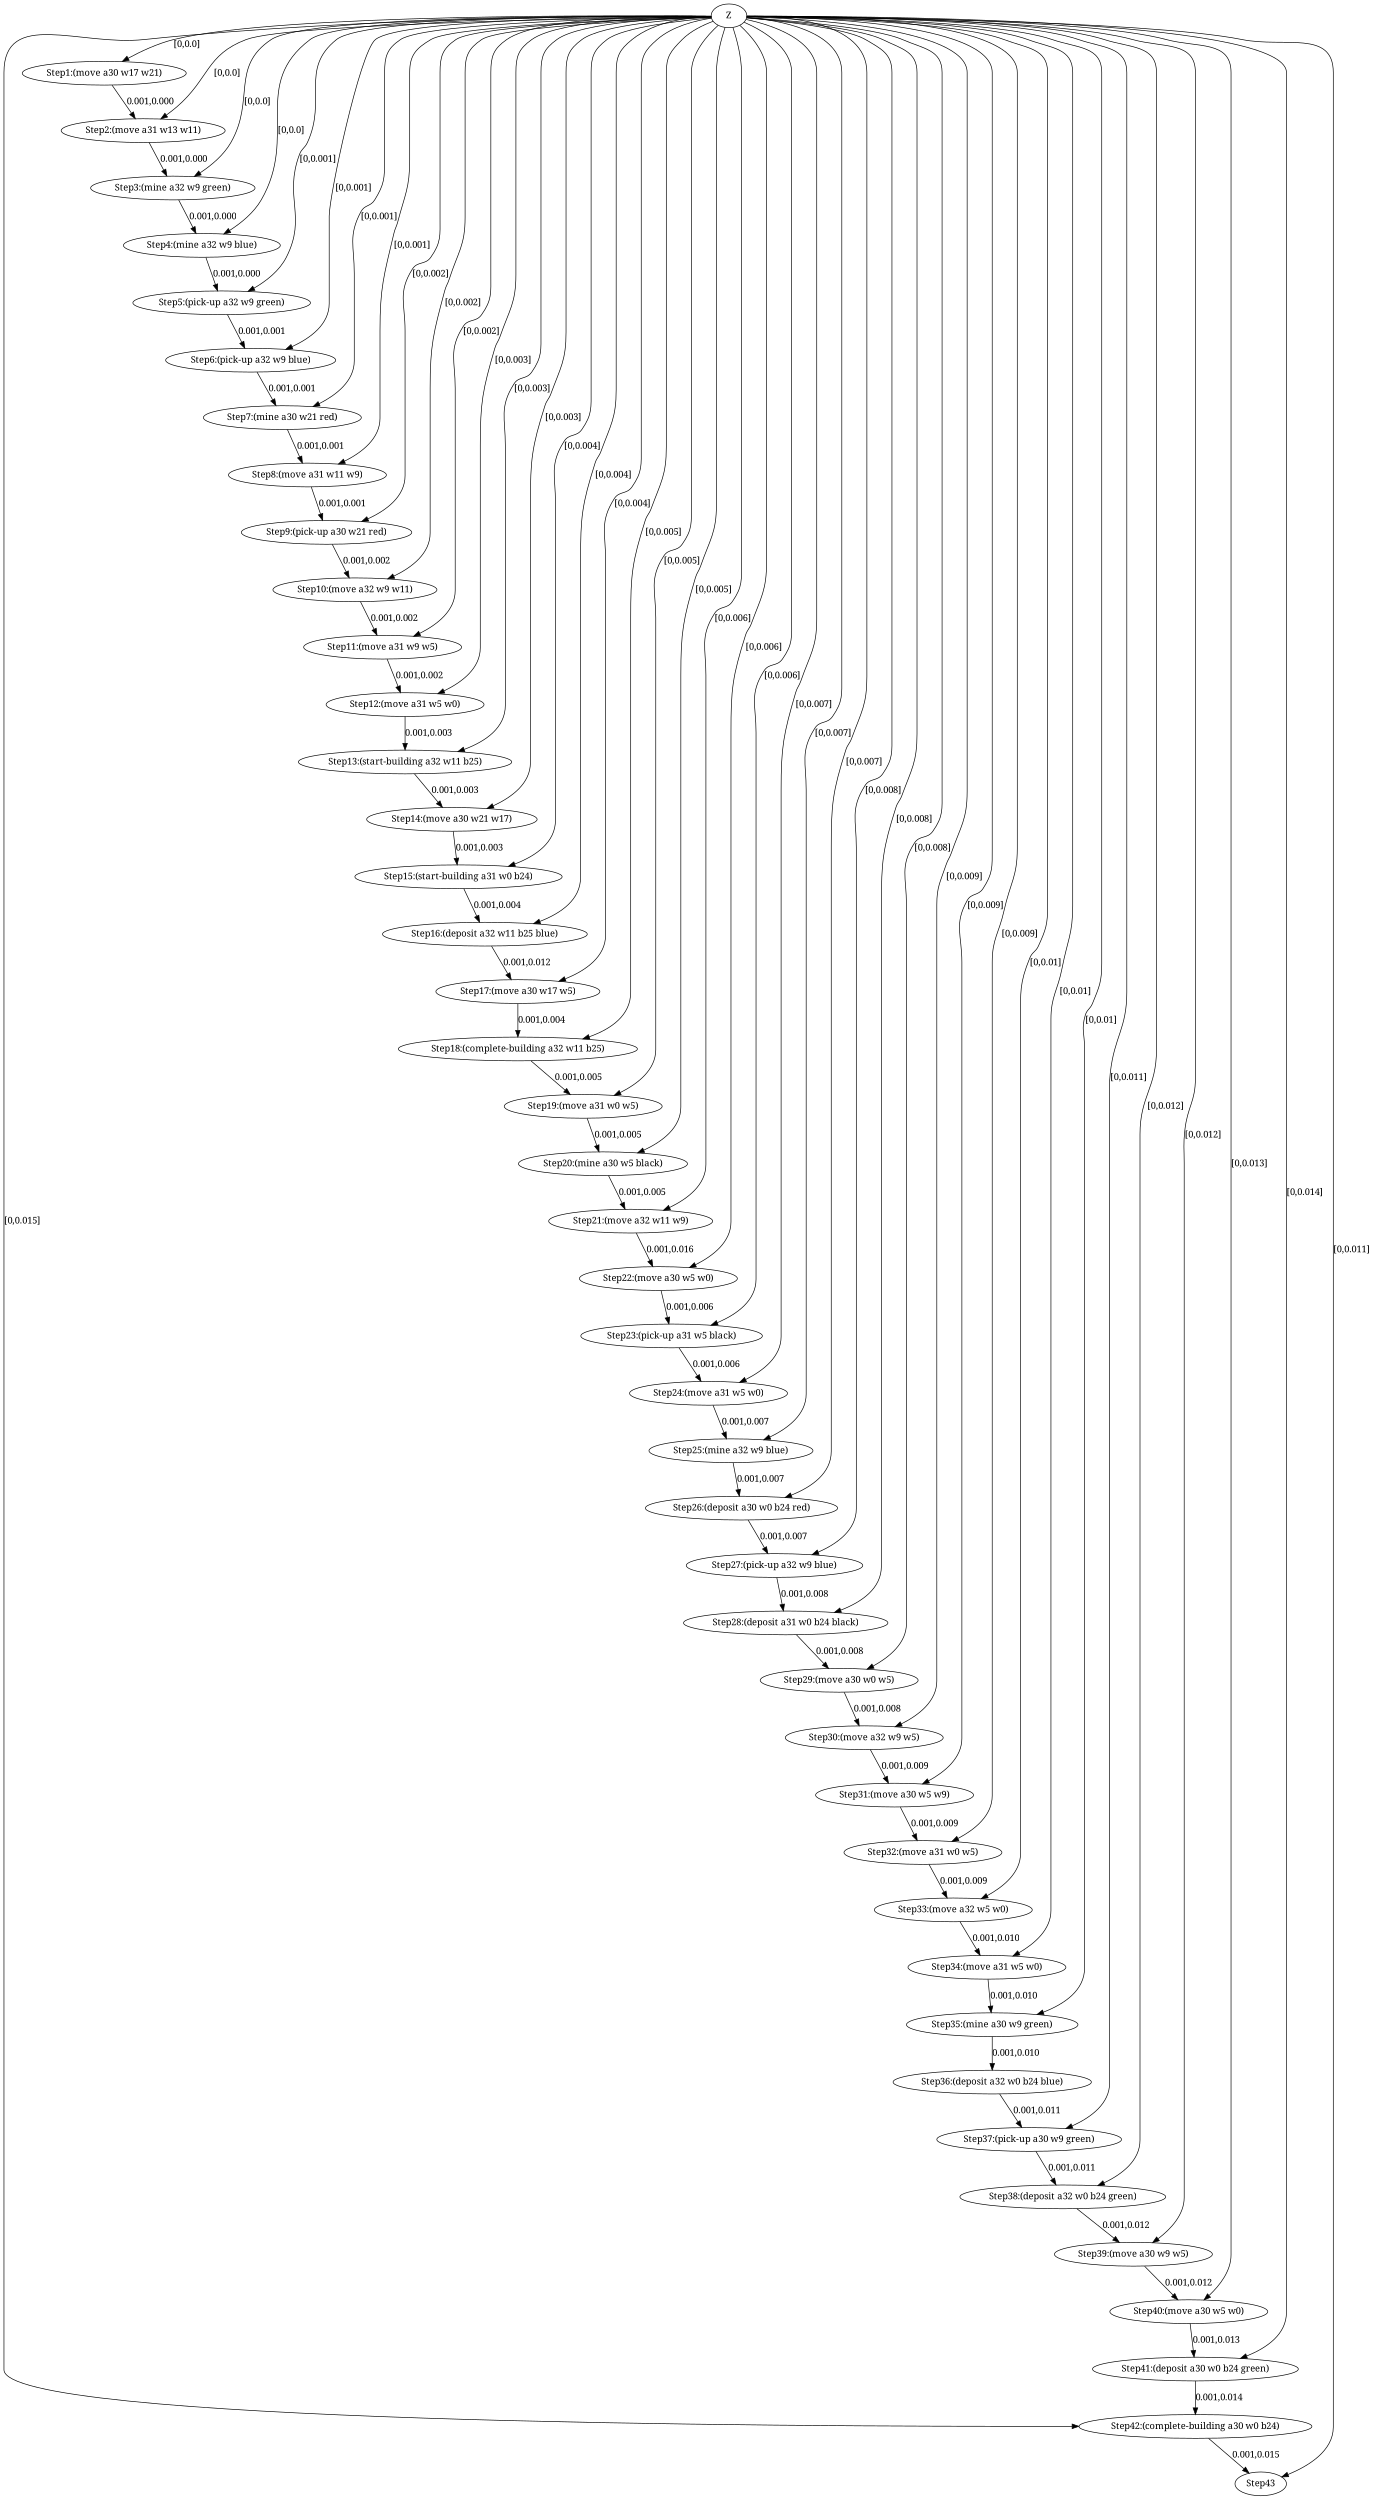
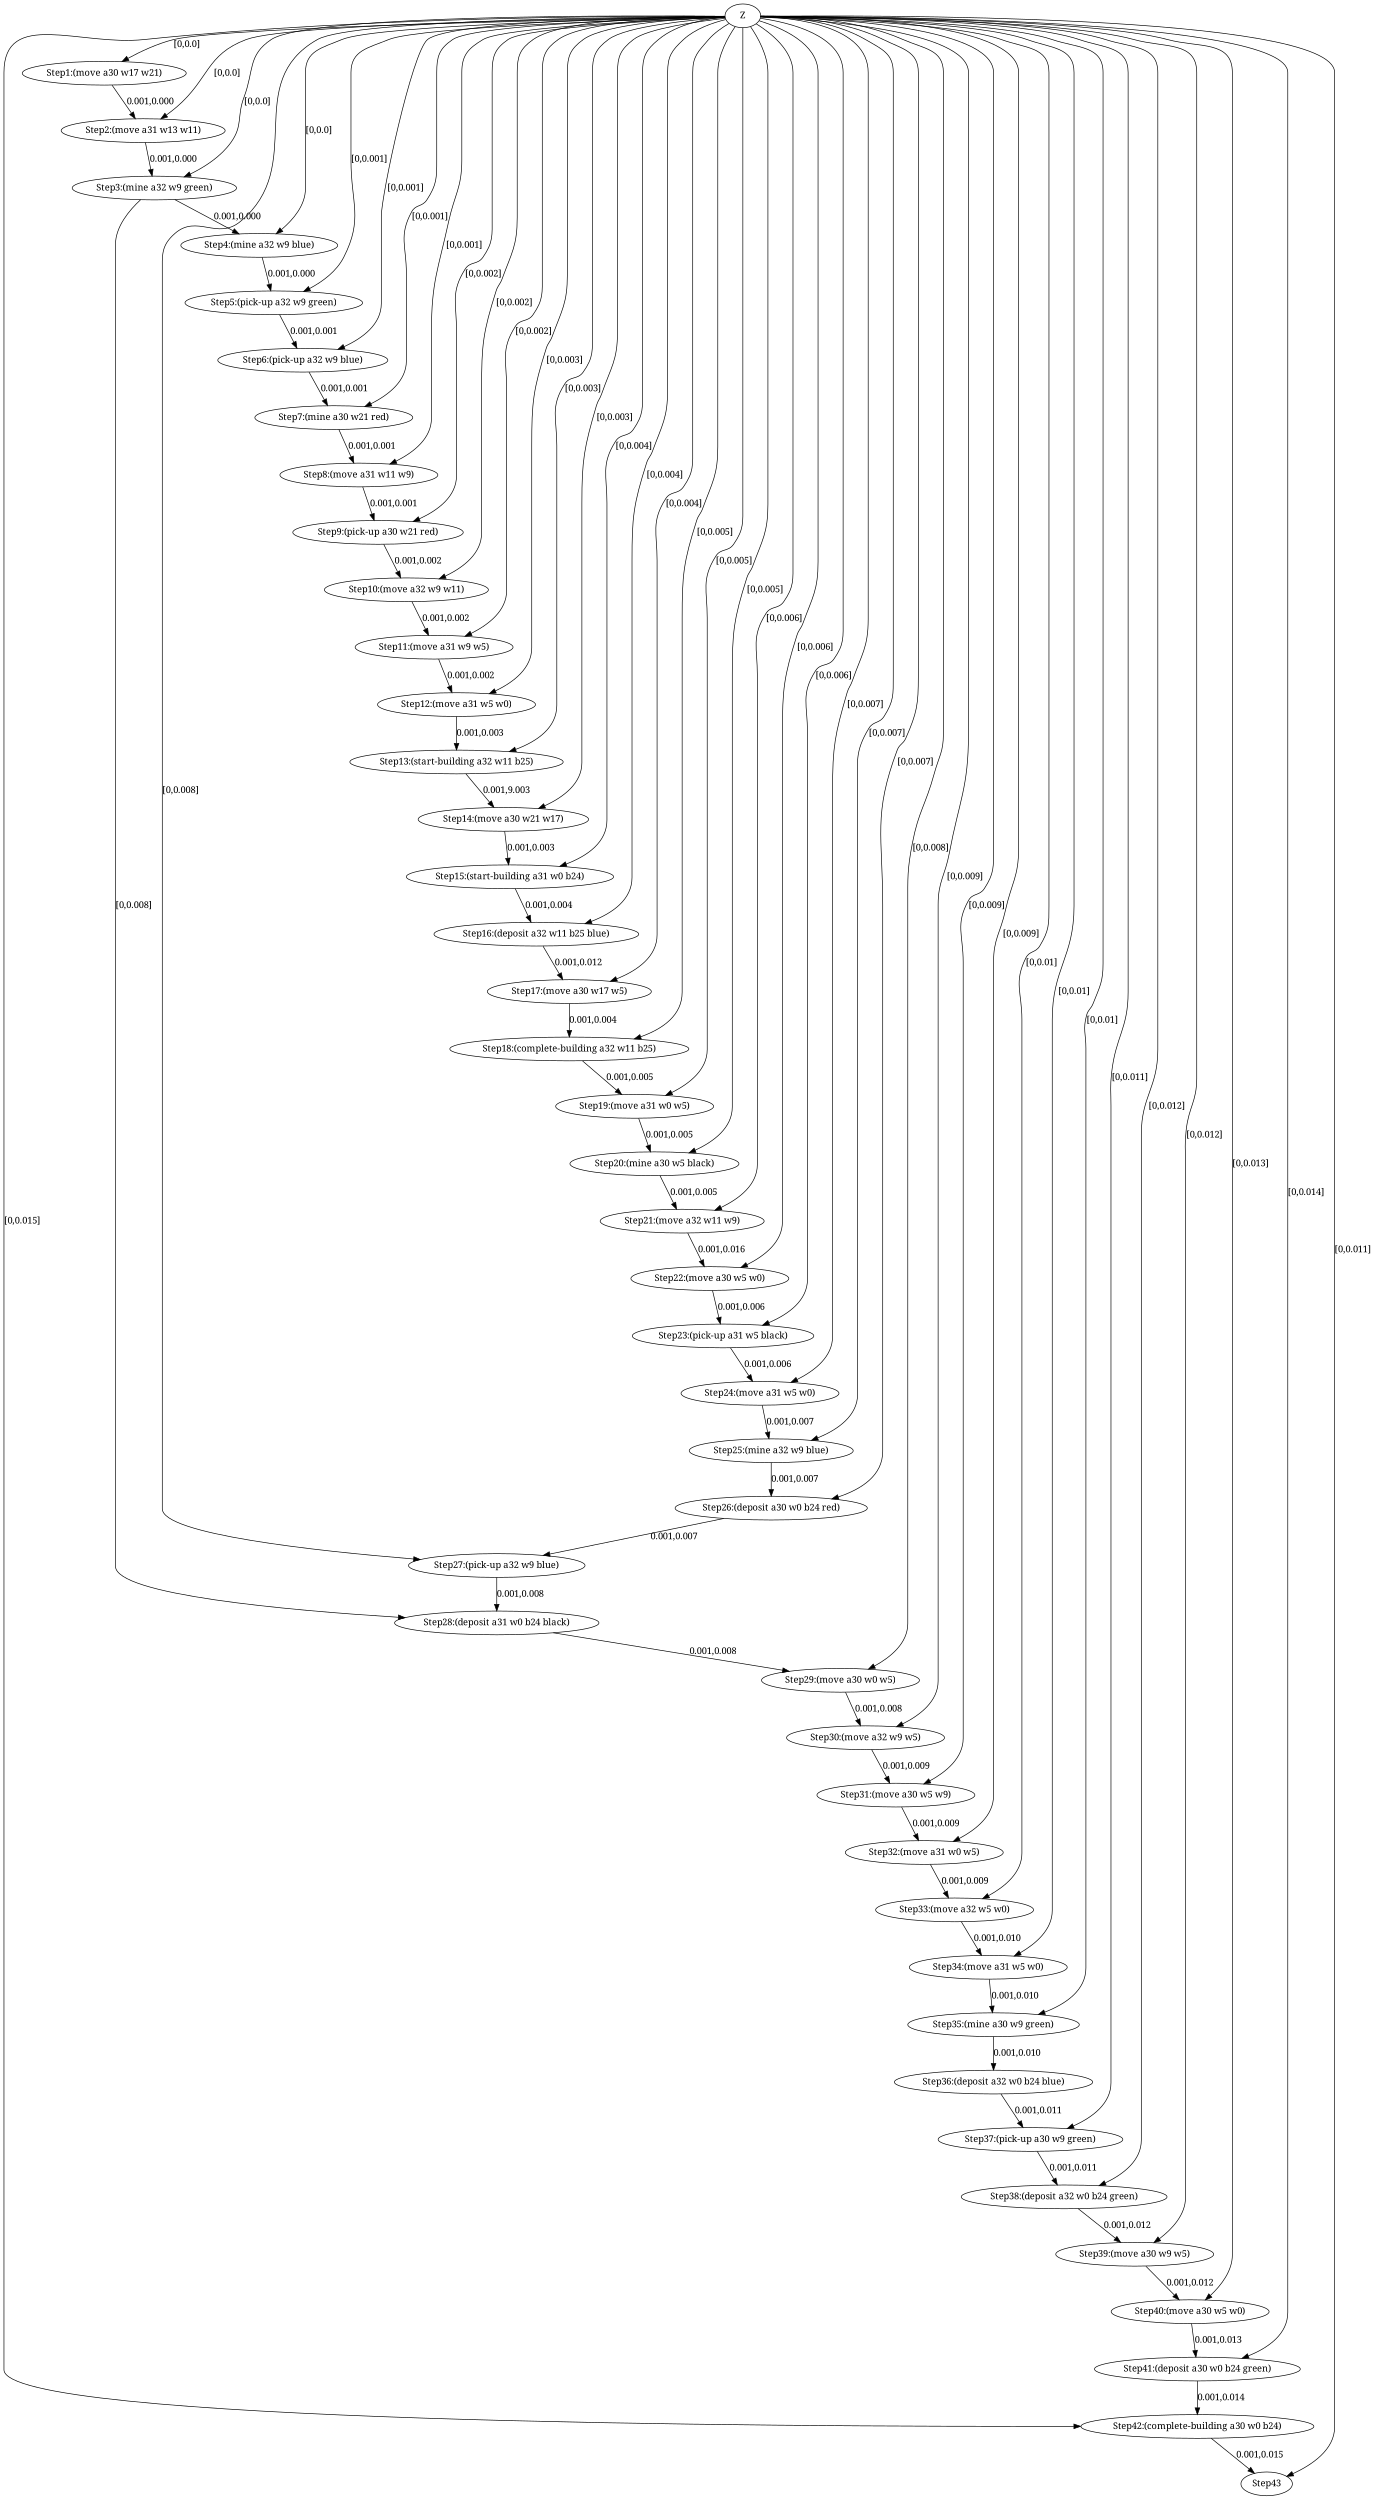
(915, 759) -> (115, 1025)
(455, 791) -> (507, 791)
